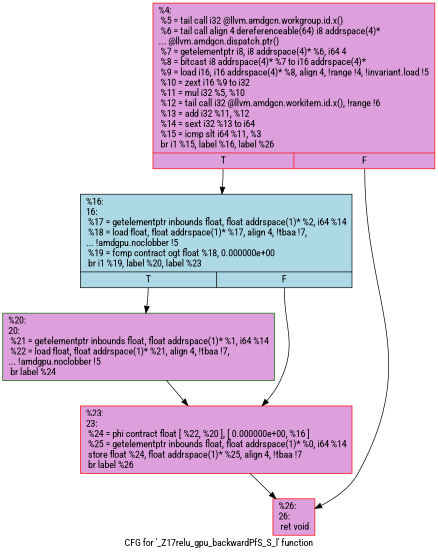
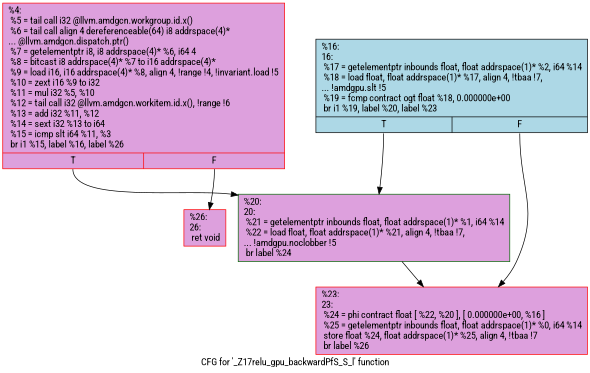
(223, 178) -> (148, 193)
(132, 243) -> (354, 88)
(260, 484) -> none
